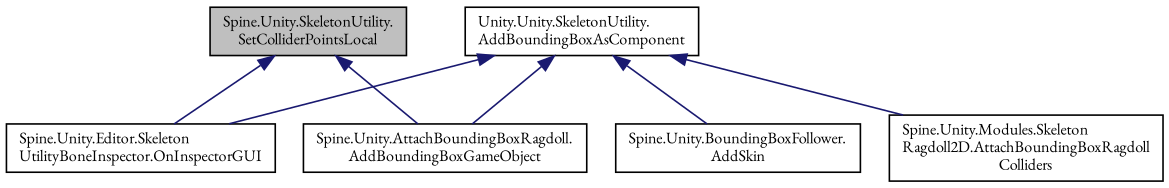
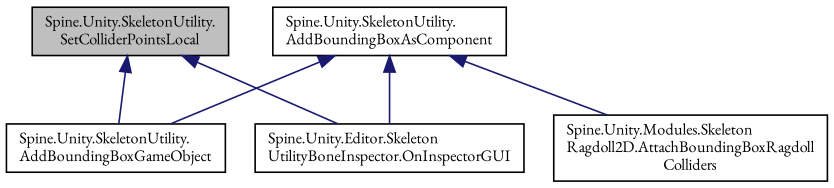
(582, 31) -> (390, 31)
(445, 148) -> (116, 148)
(738, 148) -> none
